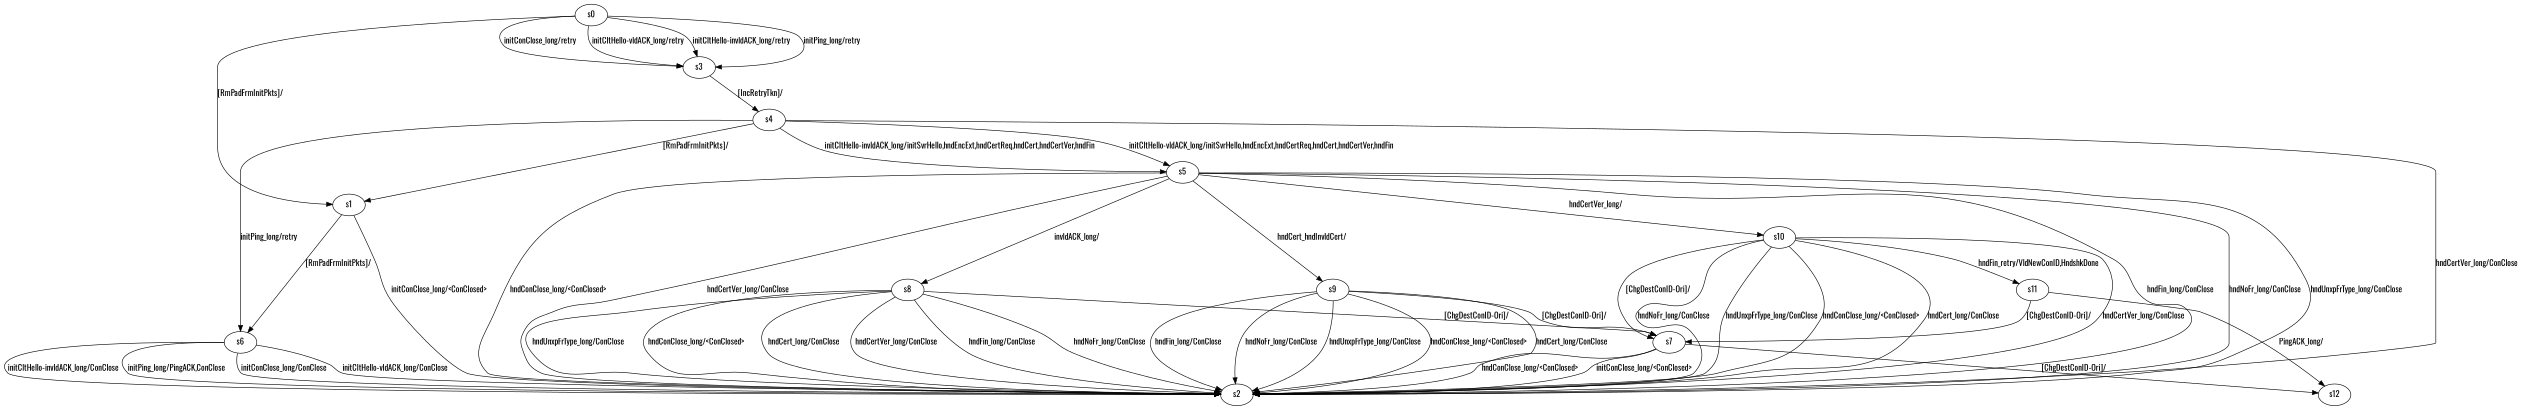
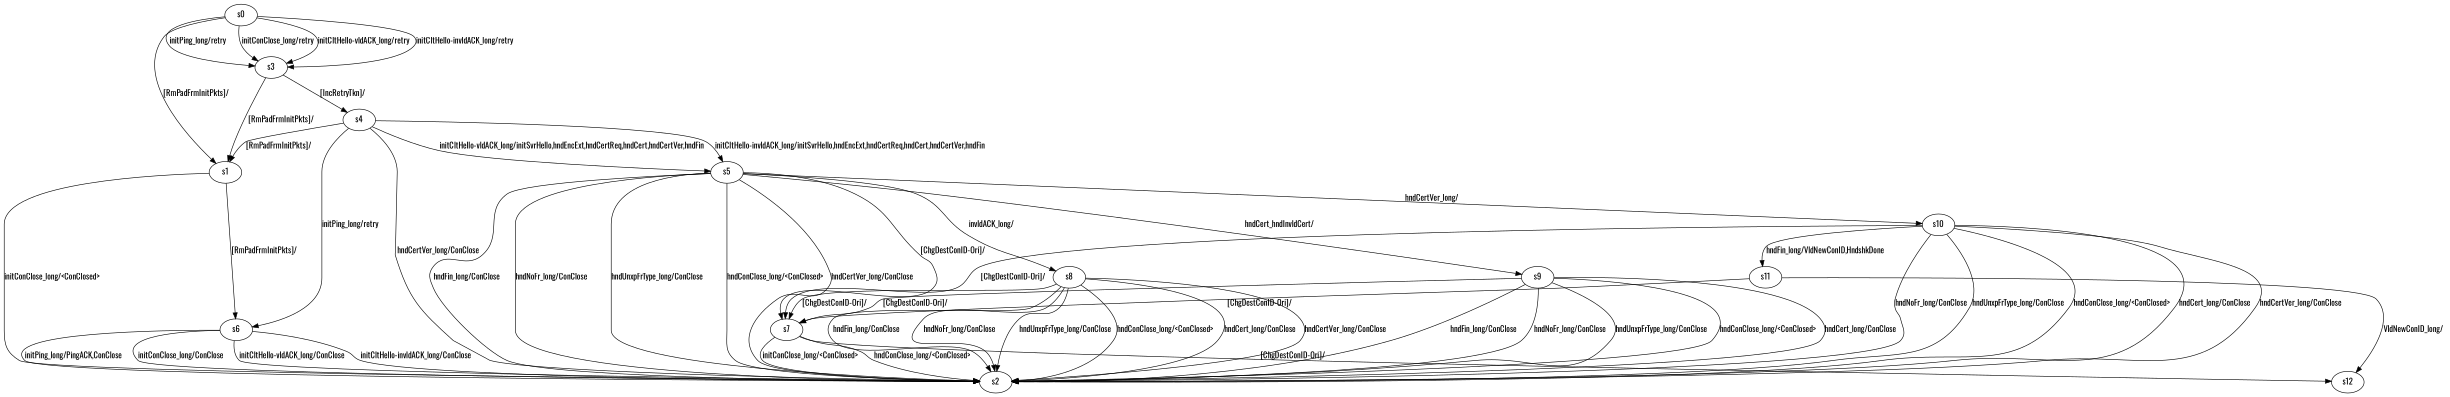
none -> (246, 116)
none -> (922, 257)
(2039, 264) -> (1826, 251)
(2302, 342) -> (2414, 330)
